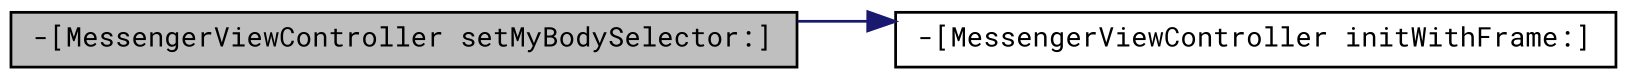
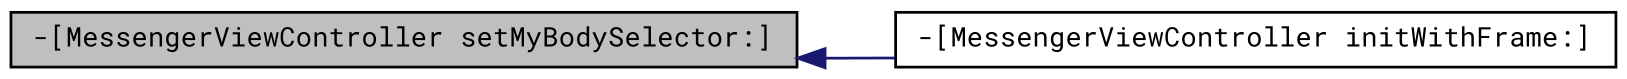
(832, 21) -> (860, 58)
